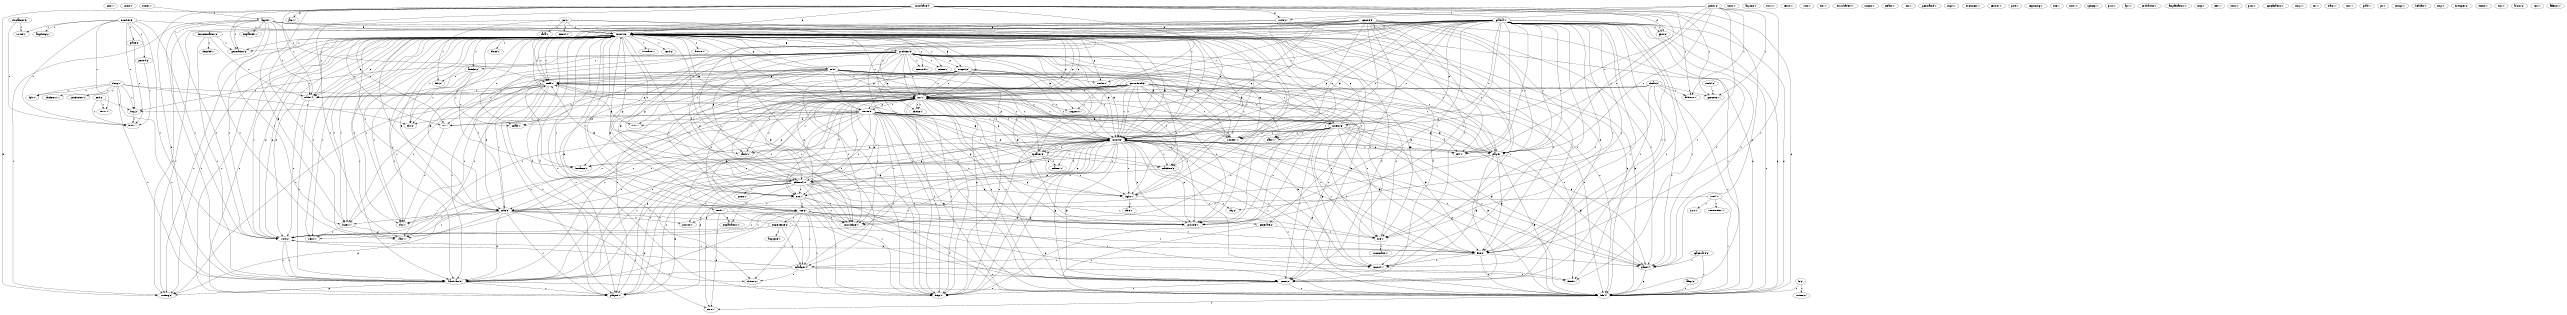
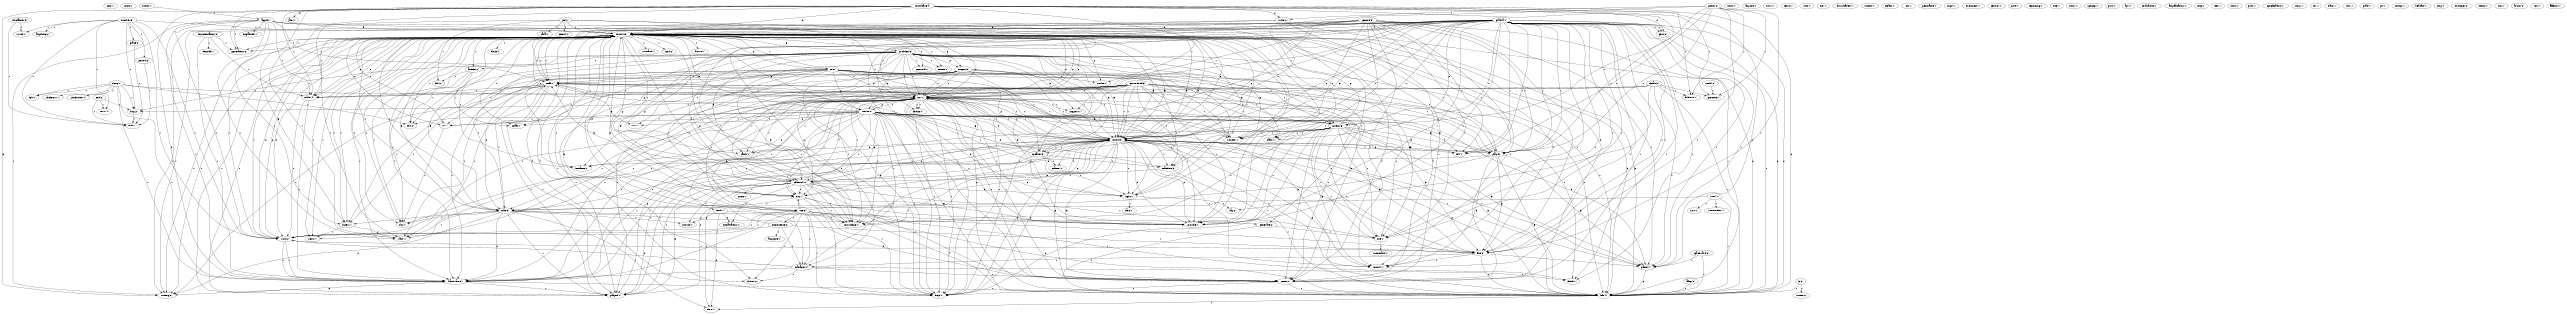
none -> (1437, 161)
(801, 203) -> (798, 204)
